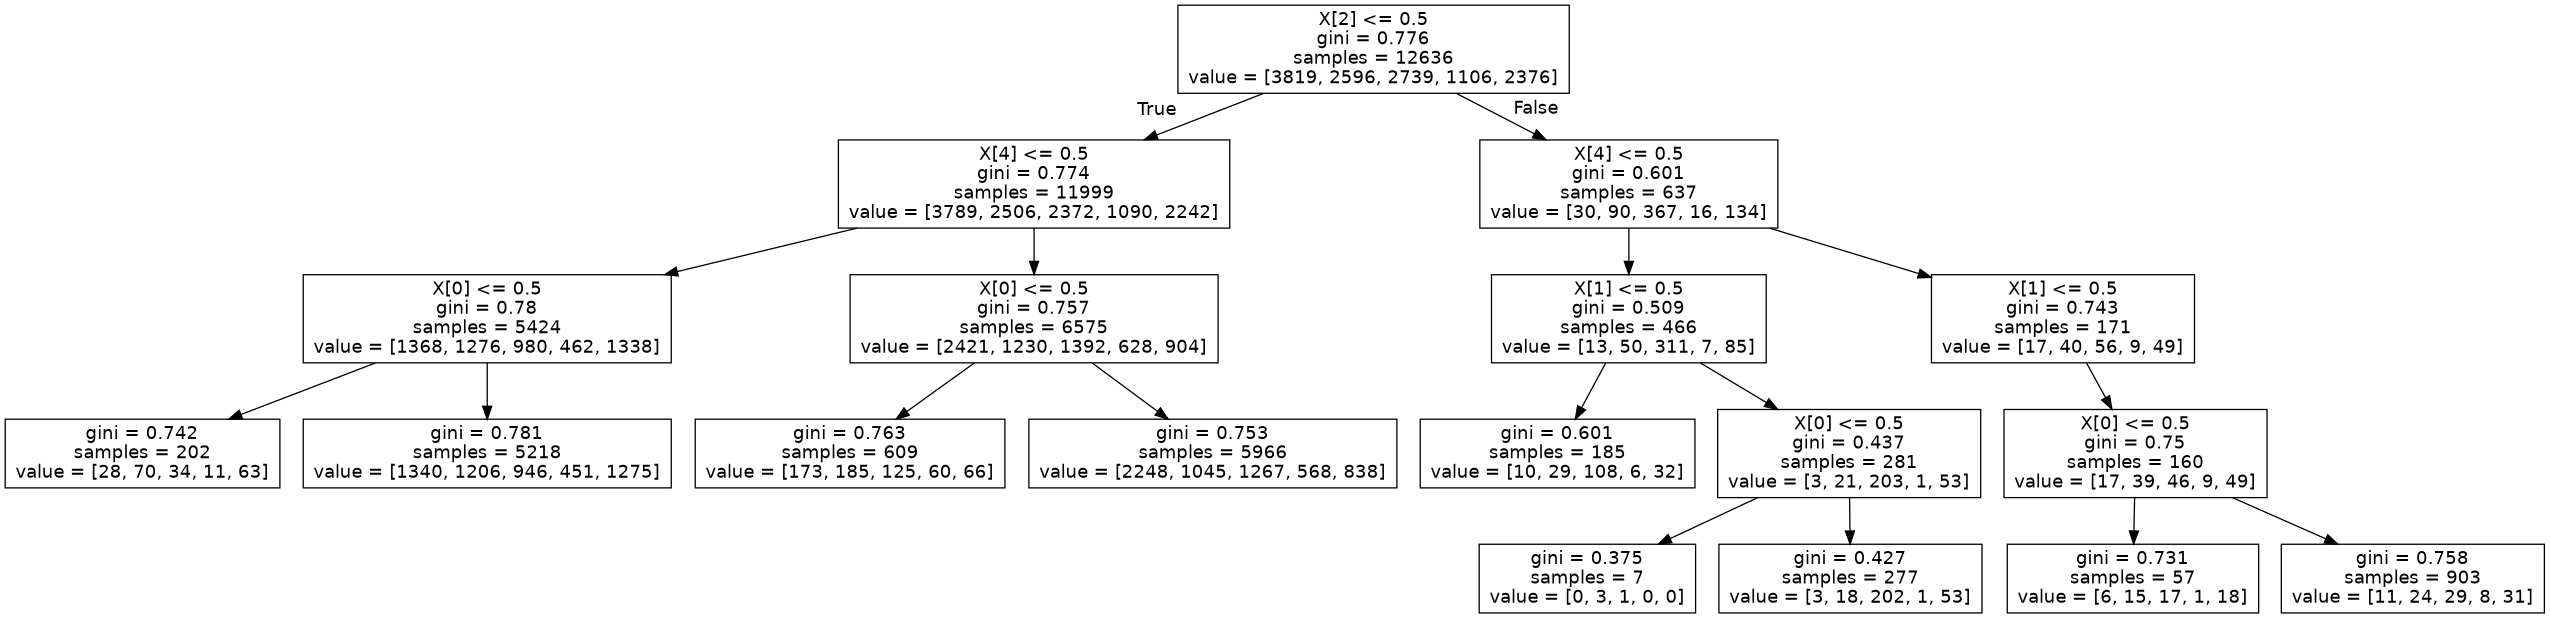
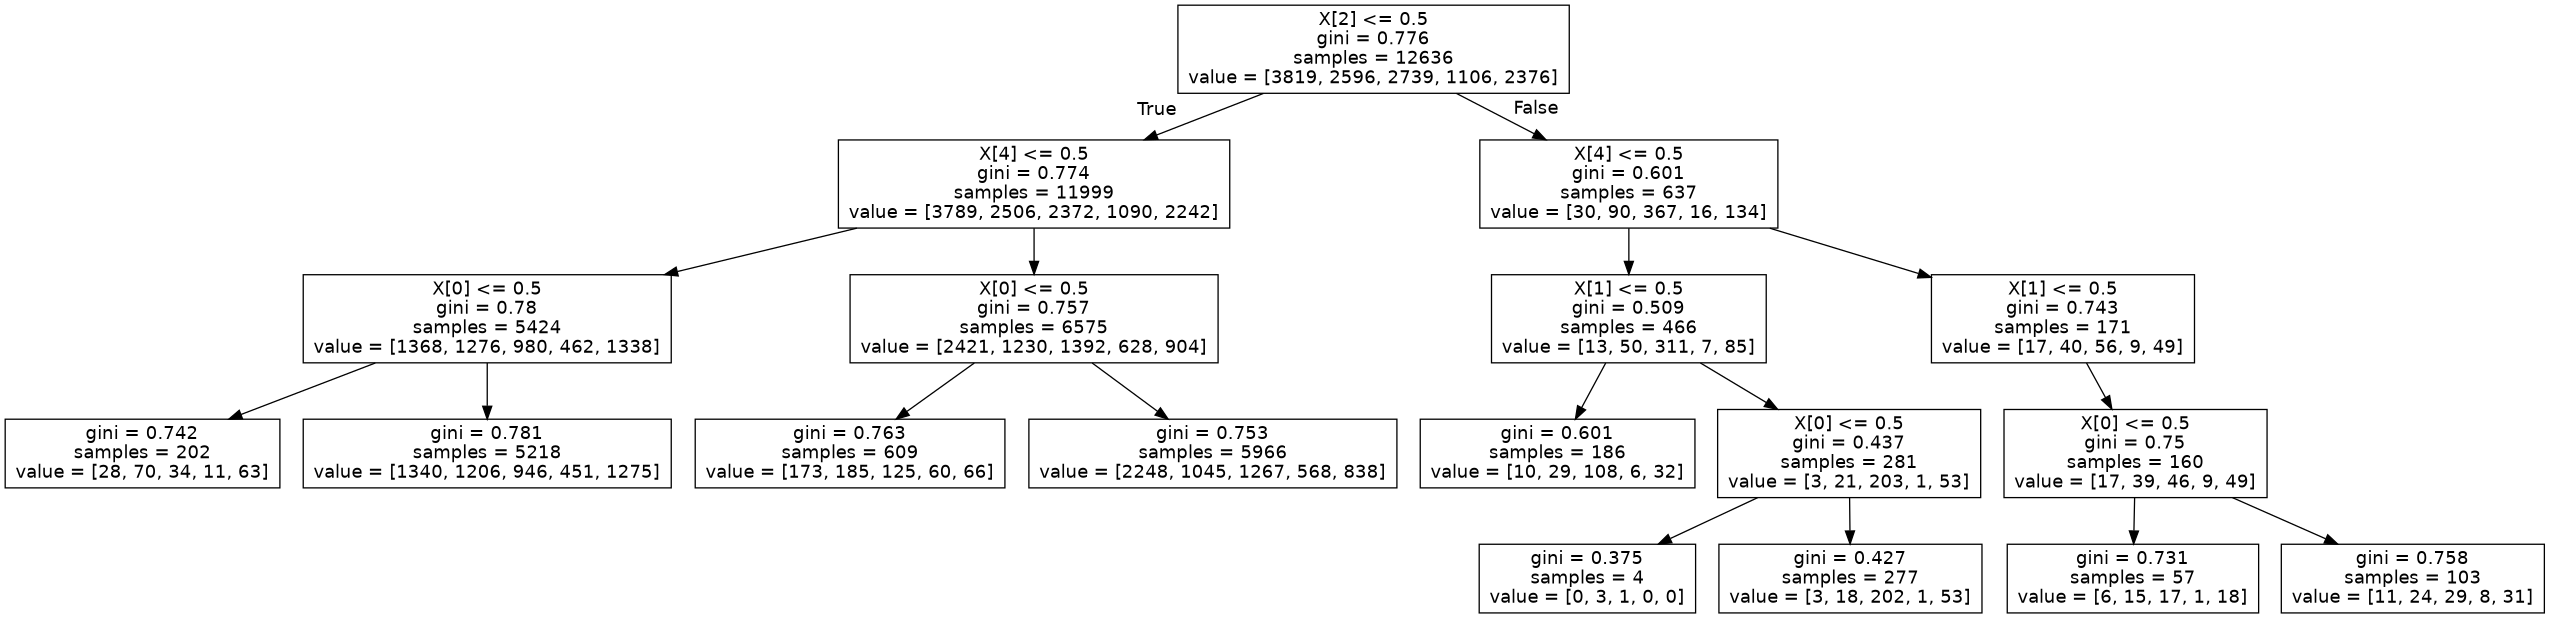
(1558, 454) -> (1558, 454)
(1587, 579) -> (1587, 579)
(2413, 579) -> (2413, 579)
